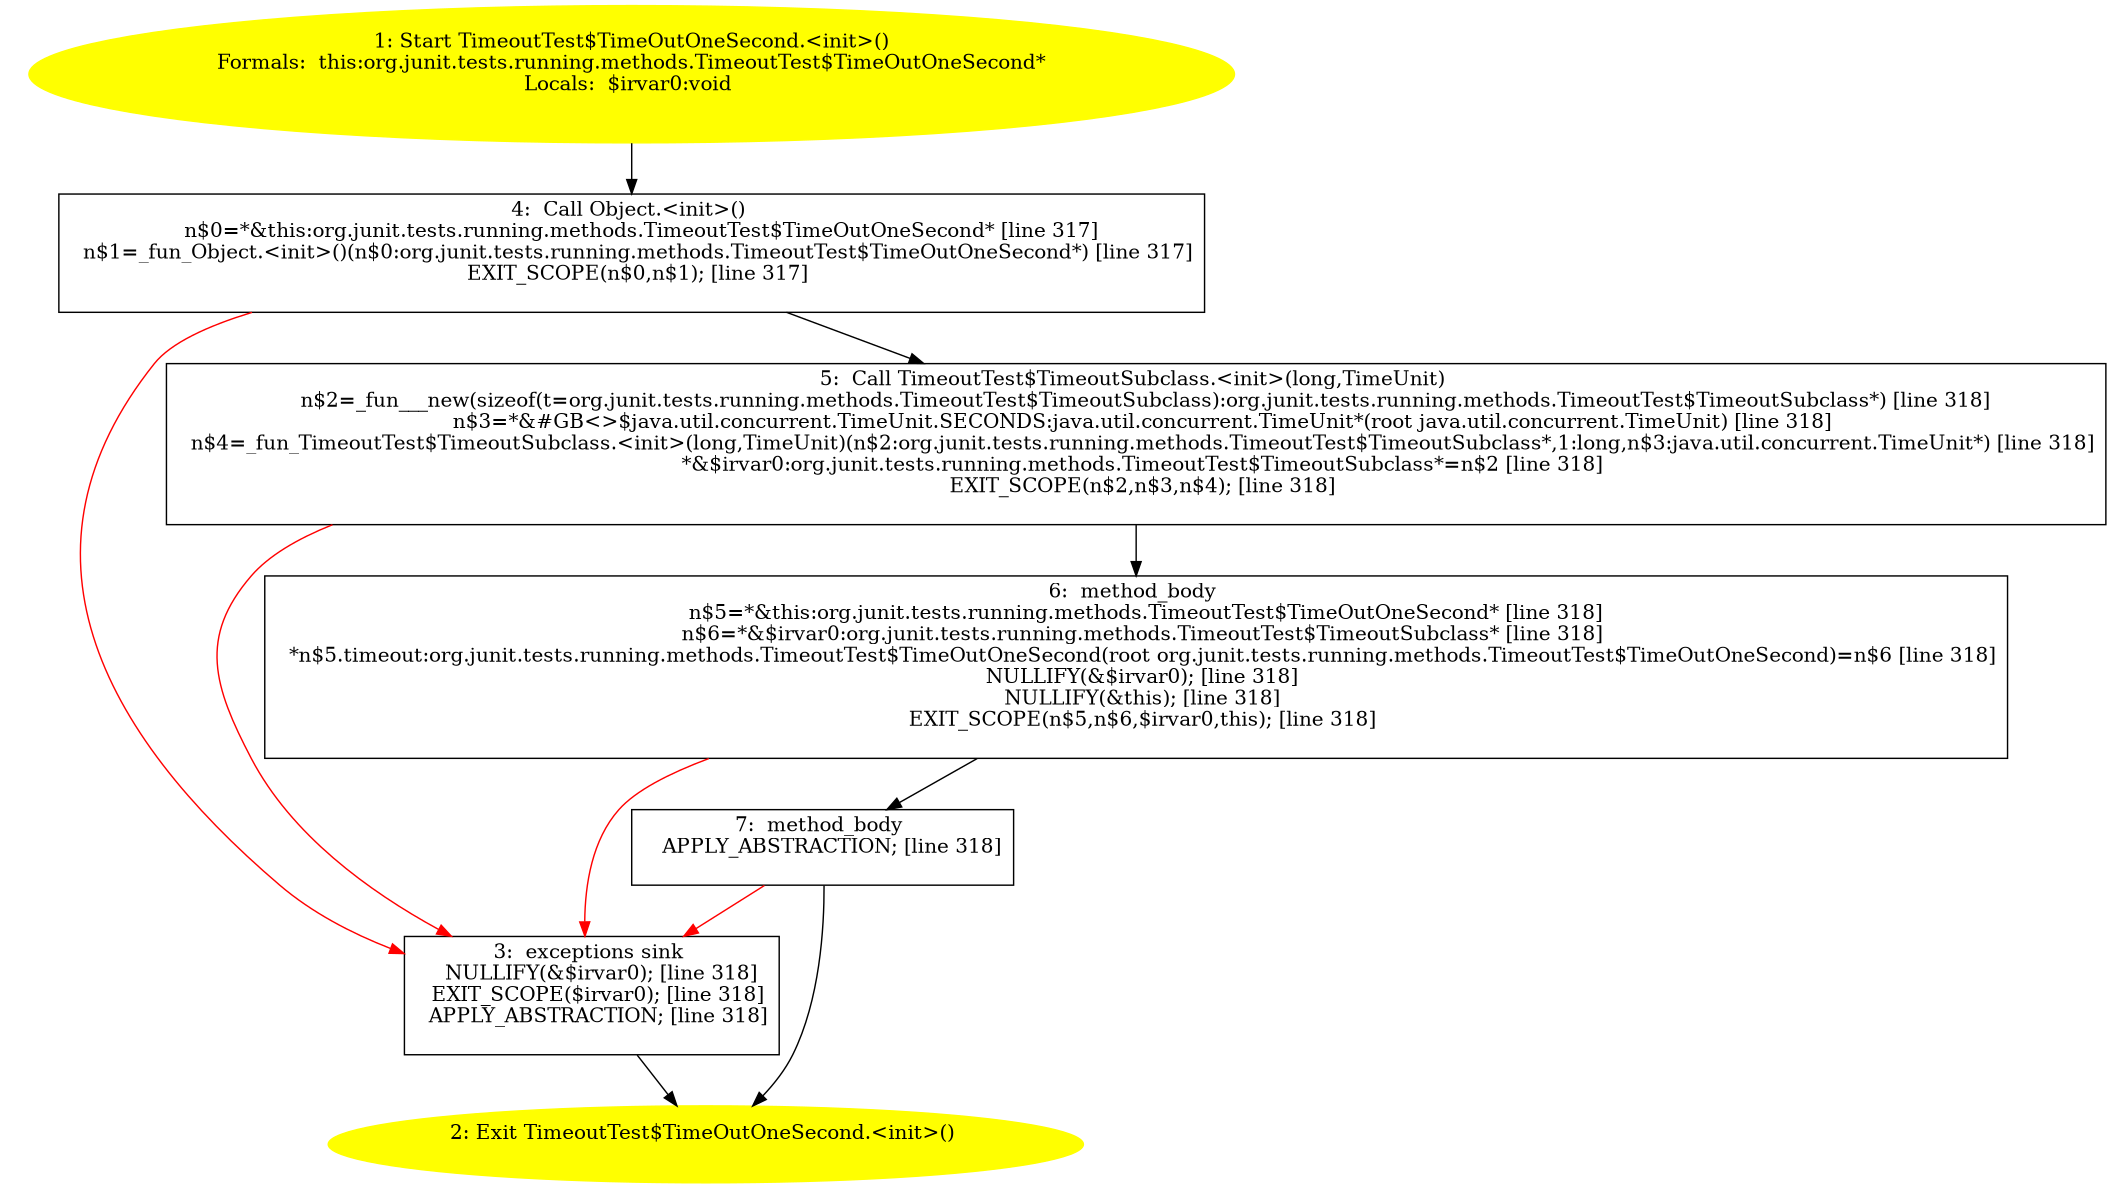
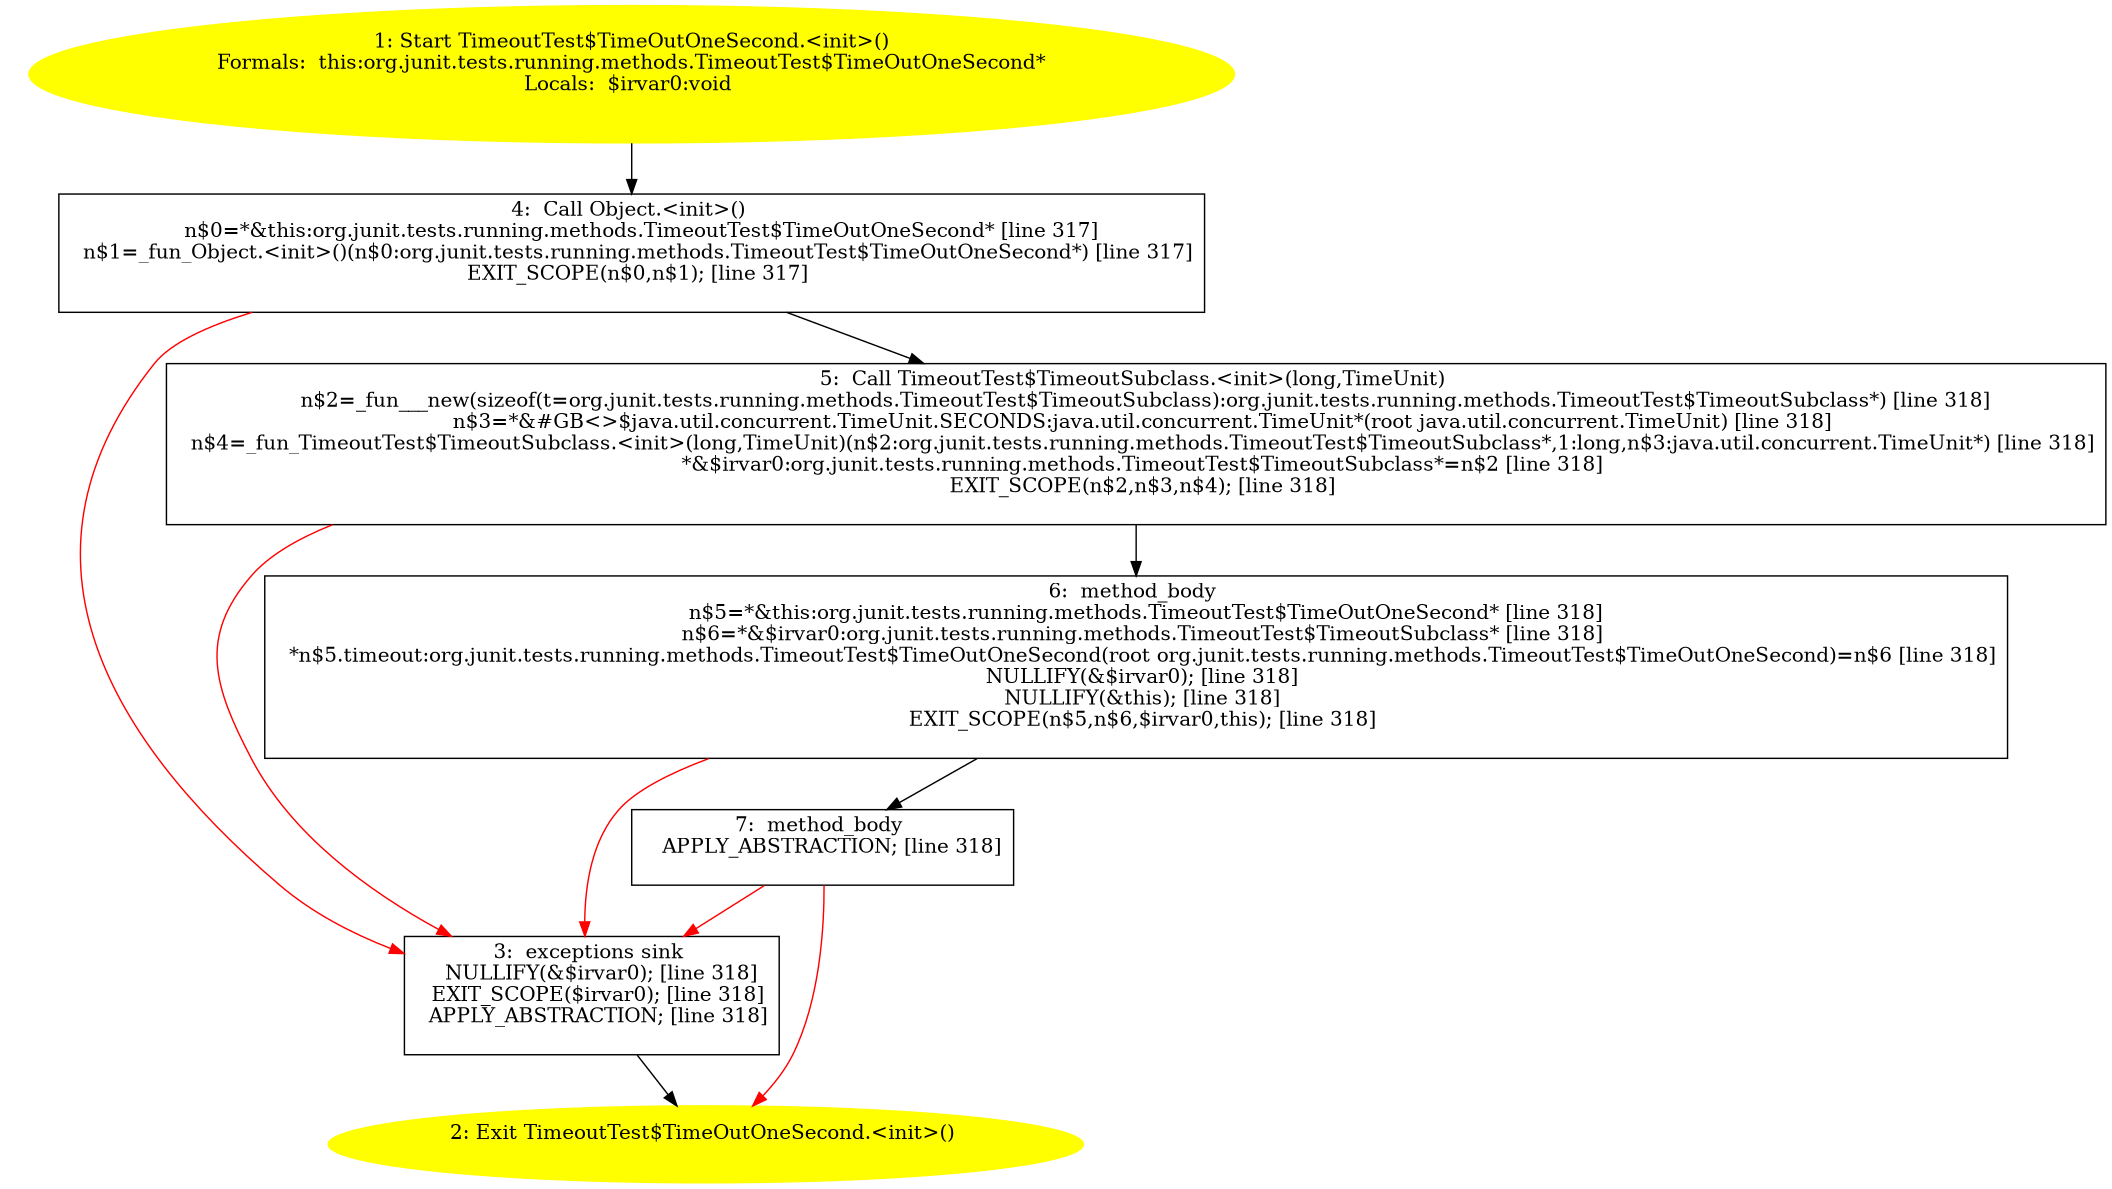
(813, 997) -> (813, 997)
